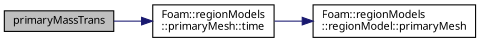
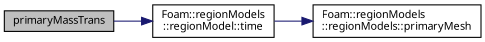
(213, 21) -> (213, 21)
(394, 21) -> (397, 21)
